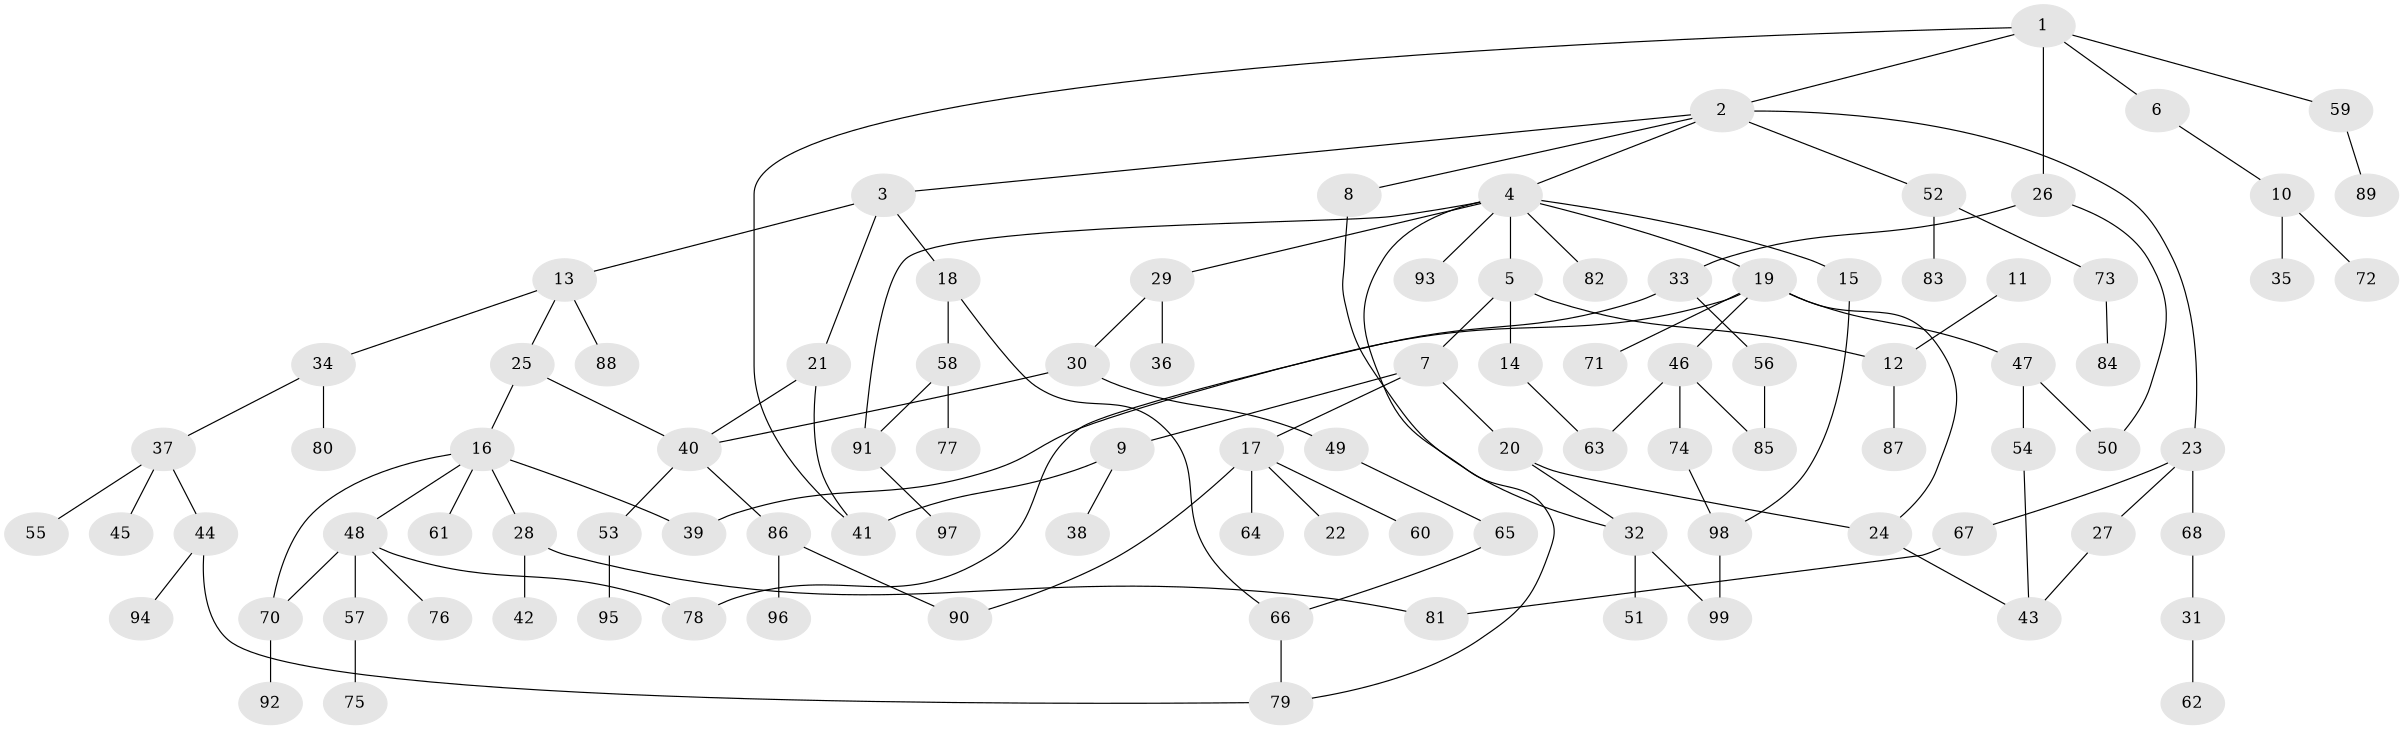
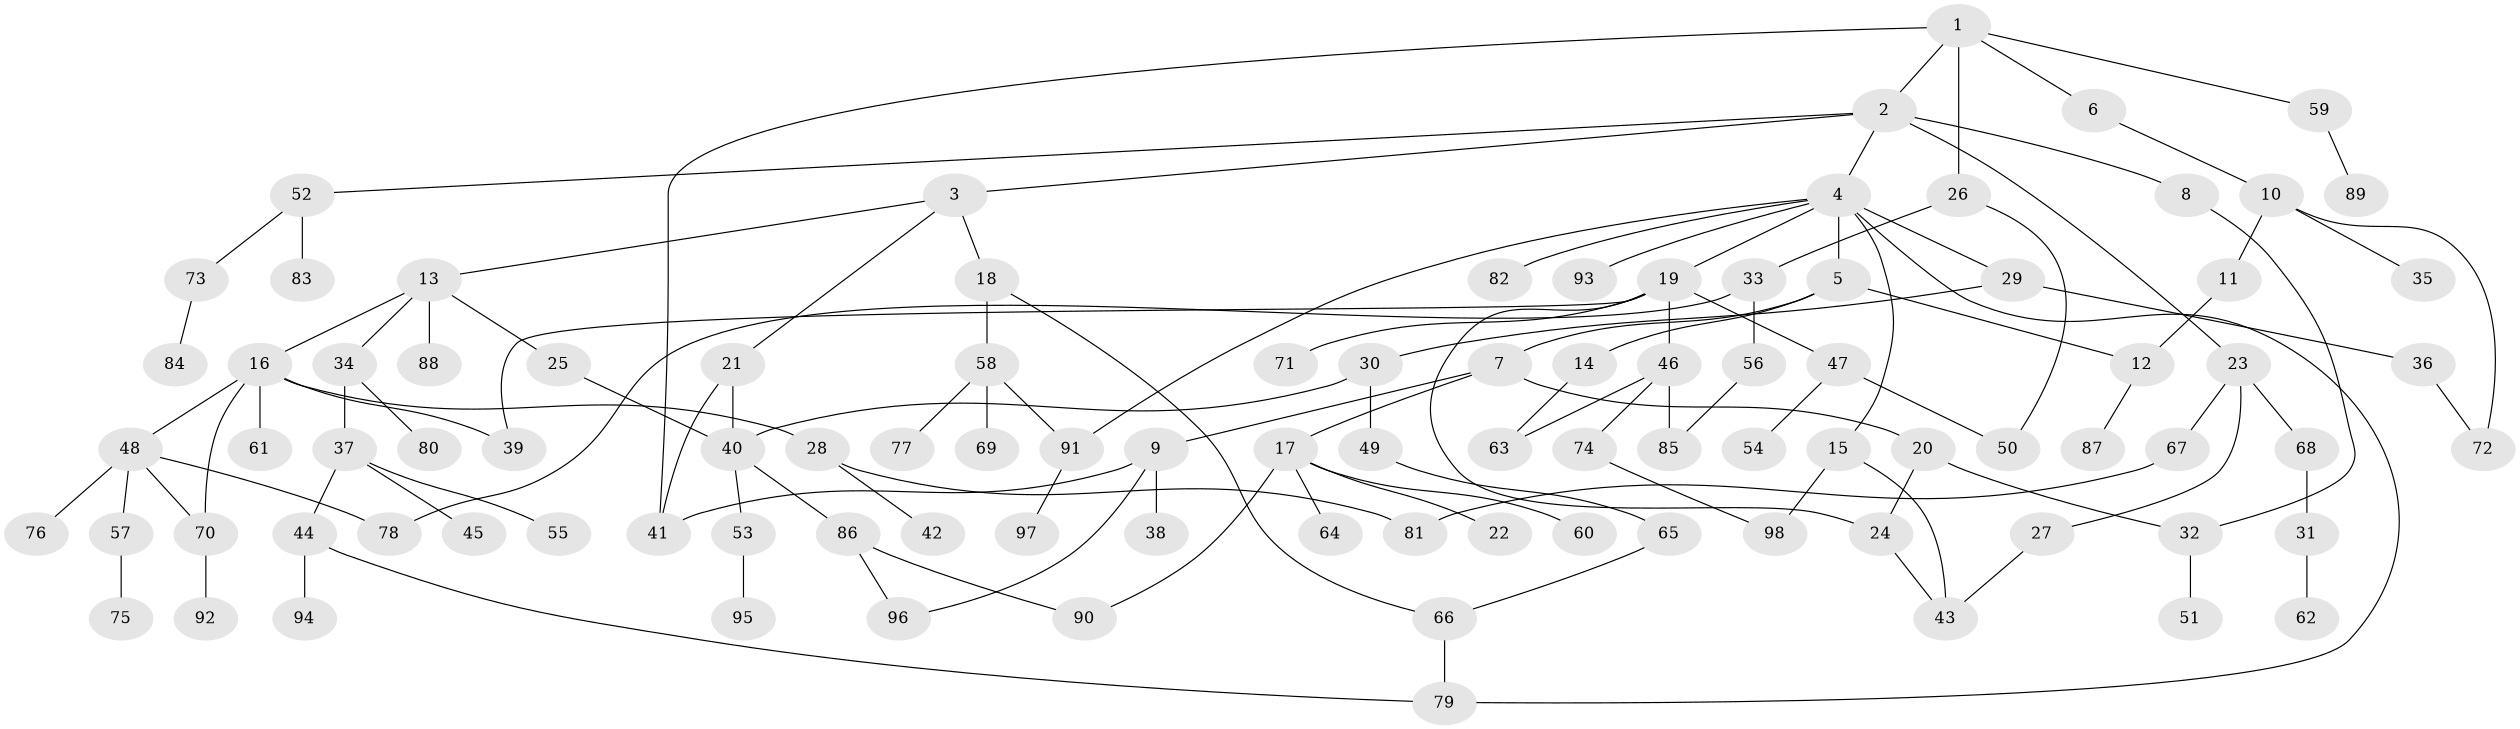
none -> (2254, 231)
(502, 407) -> (345, 322)
none -> (2453, 407)
none -> (987, 449)
(2026, 534) -> (1926, 517)
none -> (1054, 565)
(1720, 619) -> none
